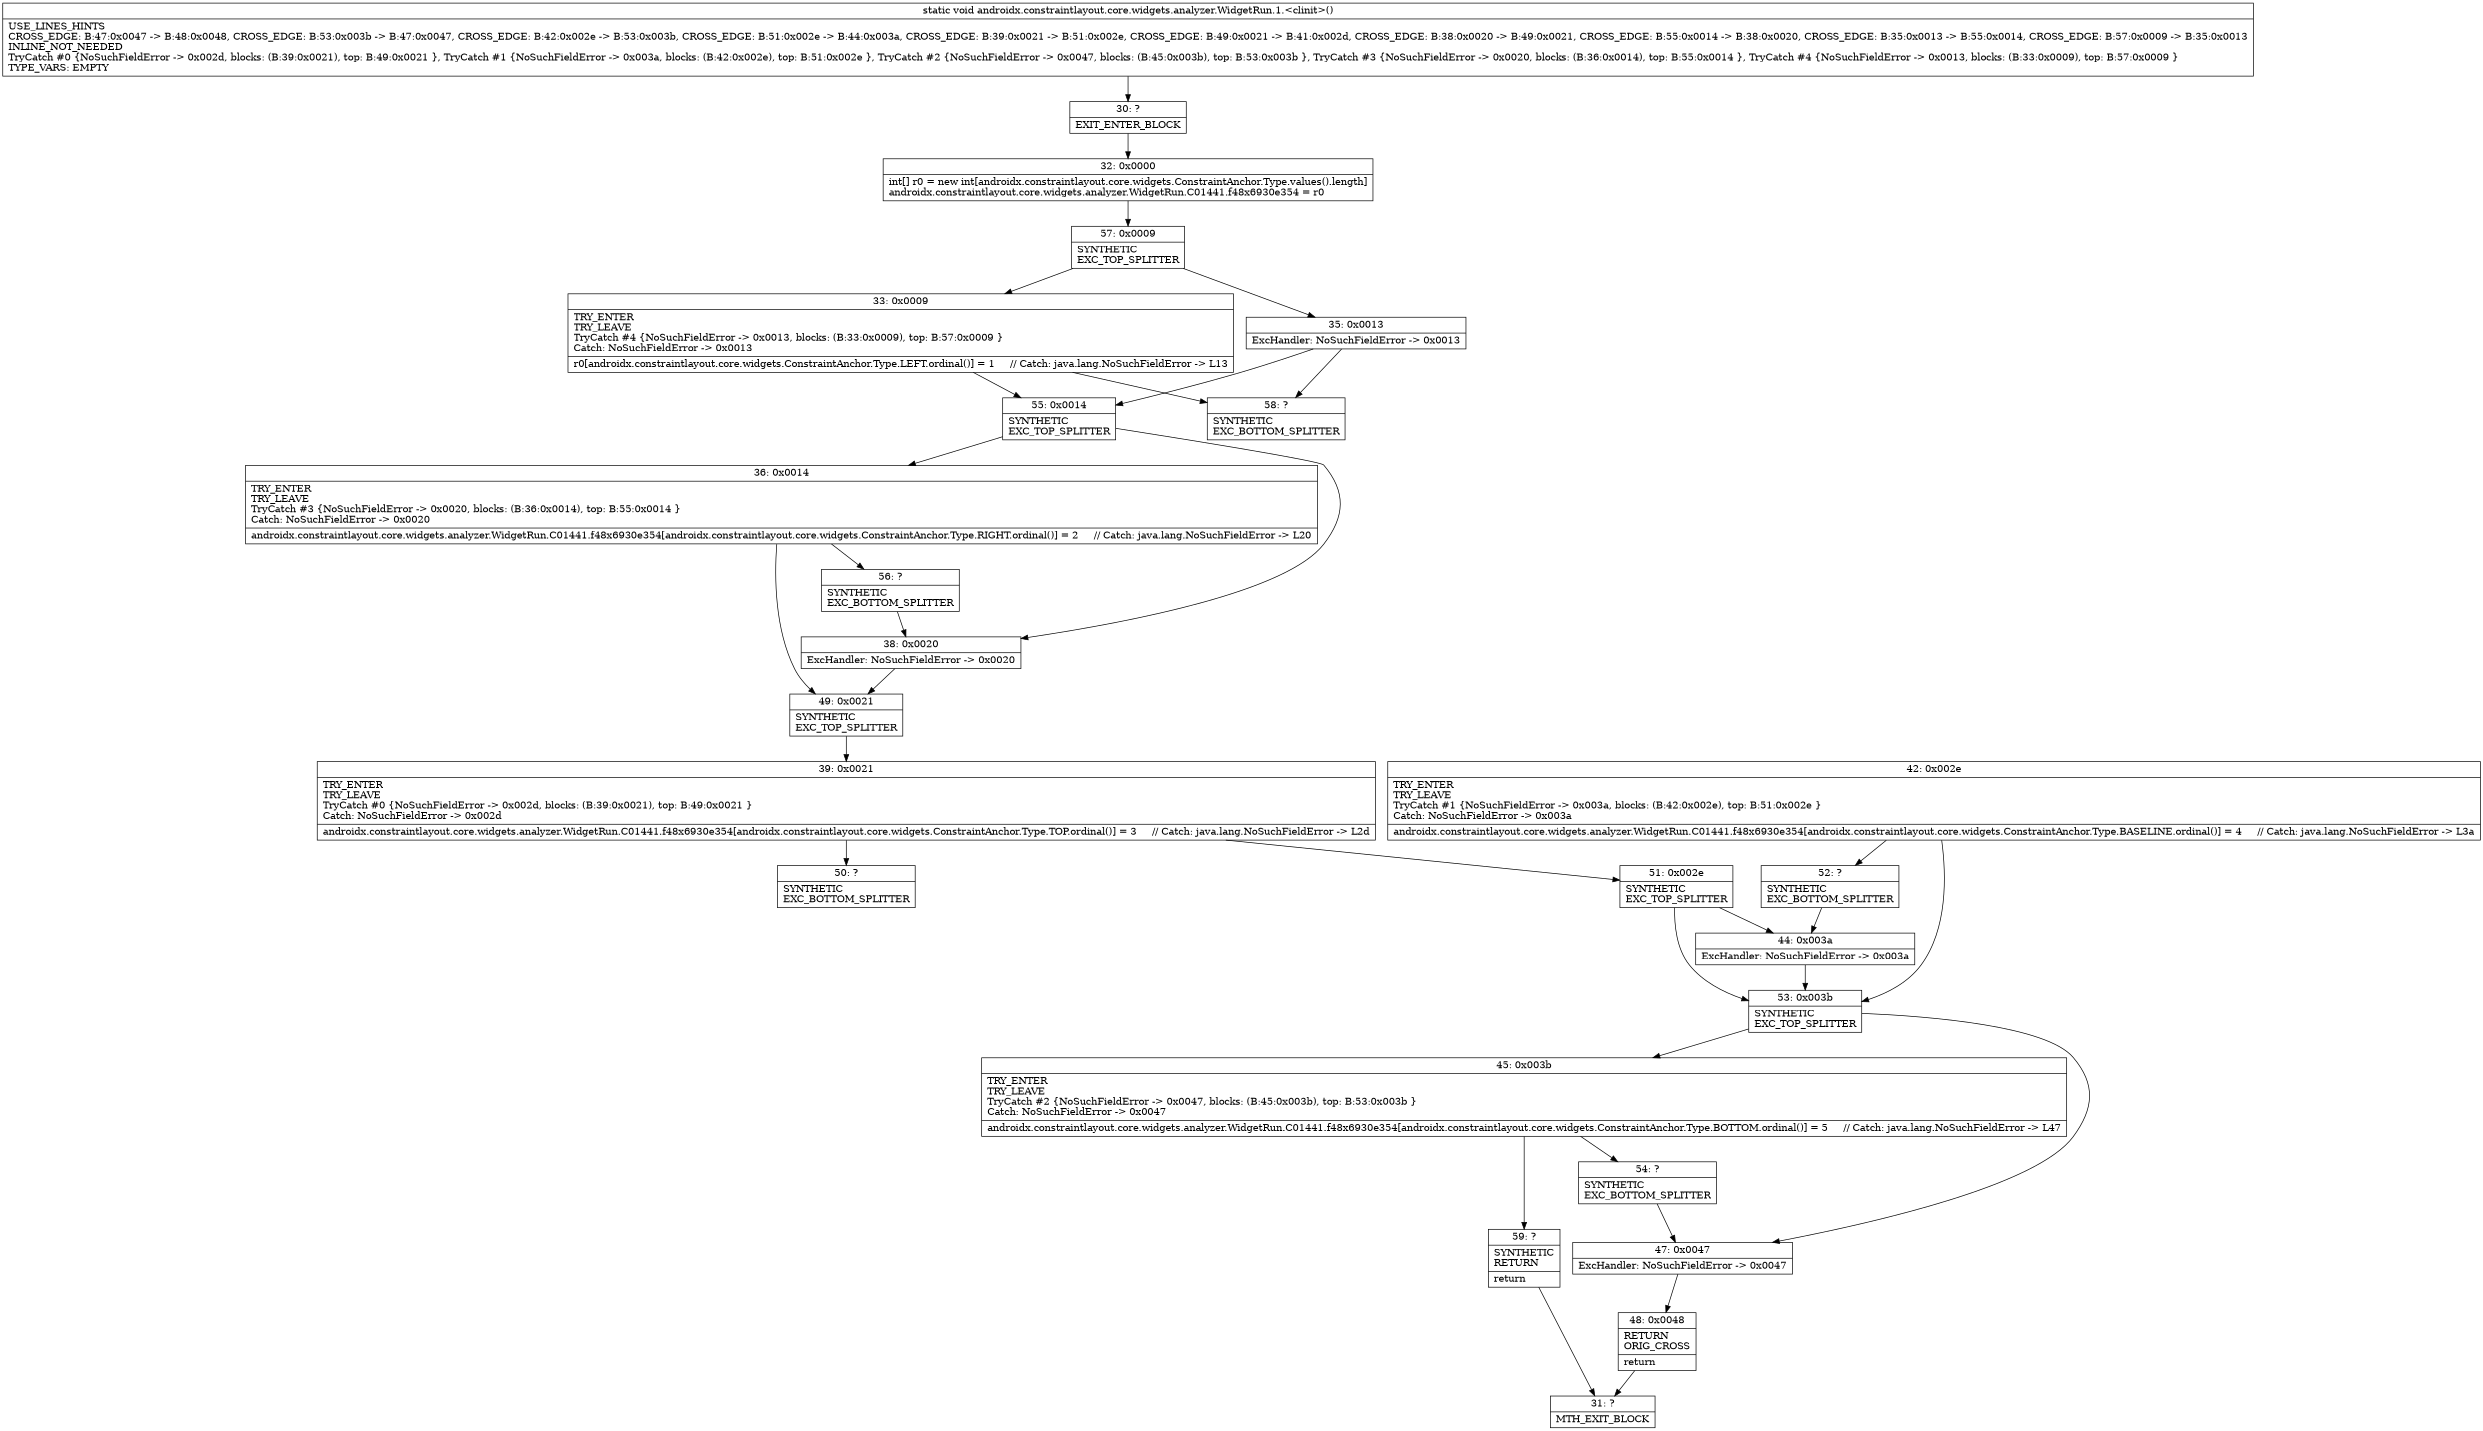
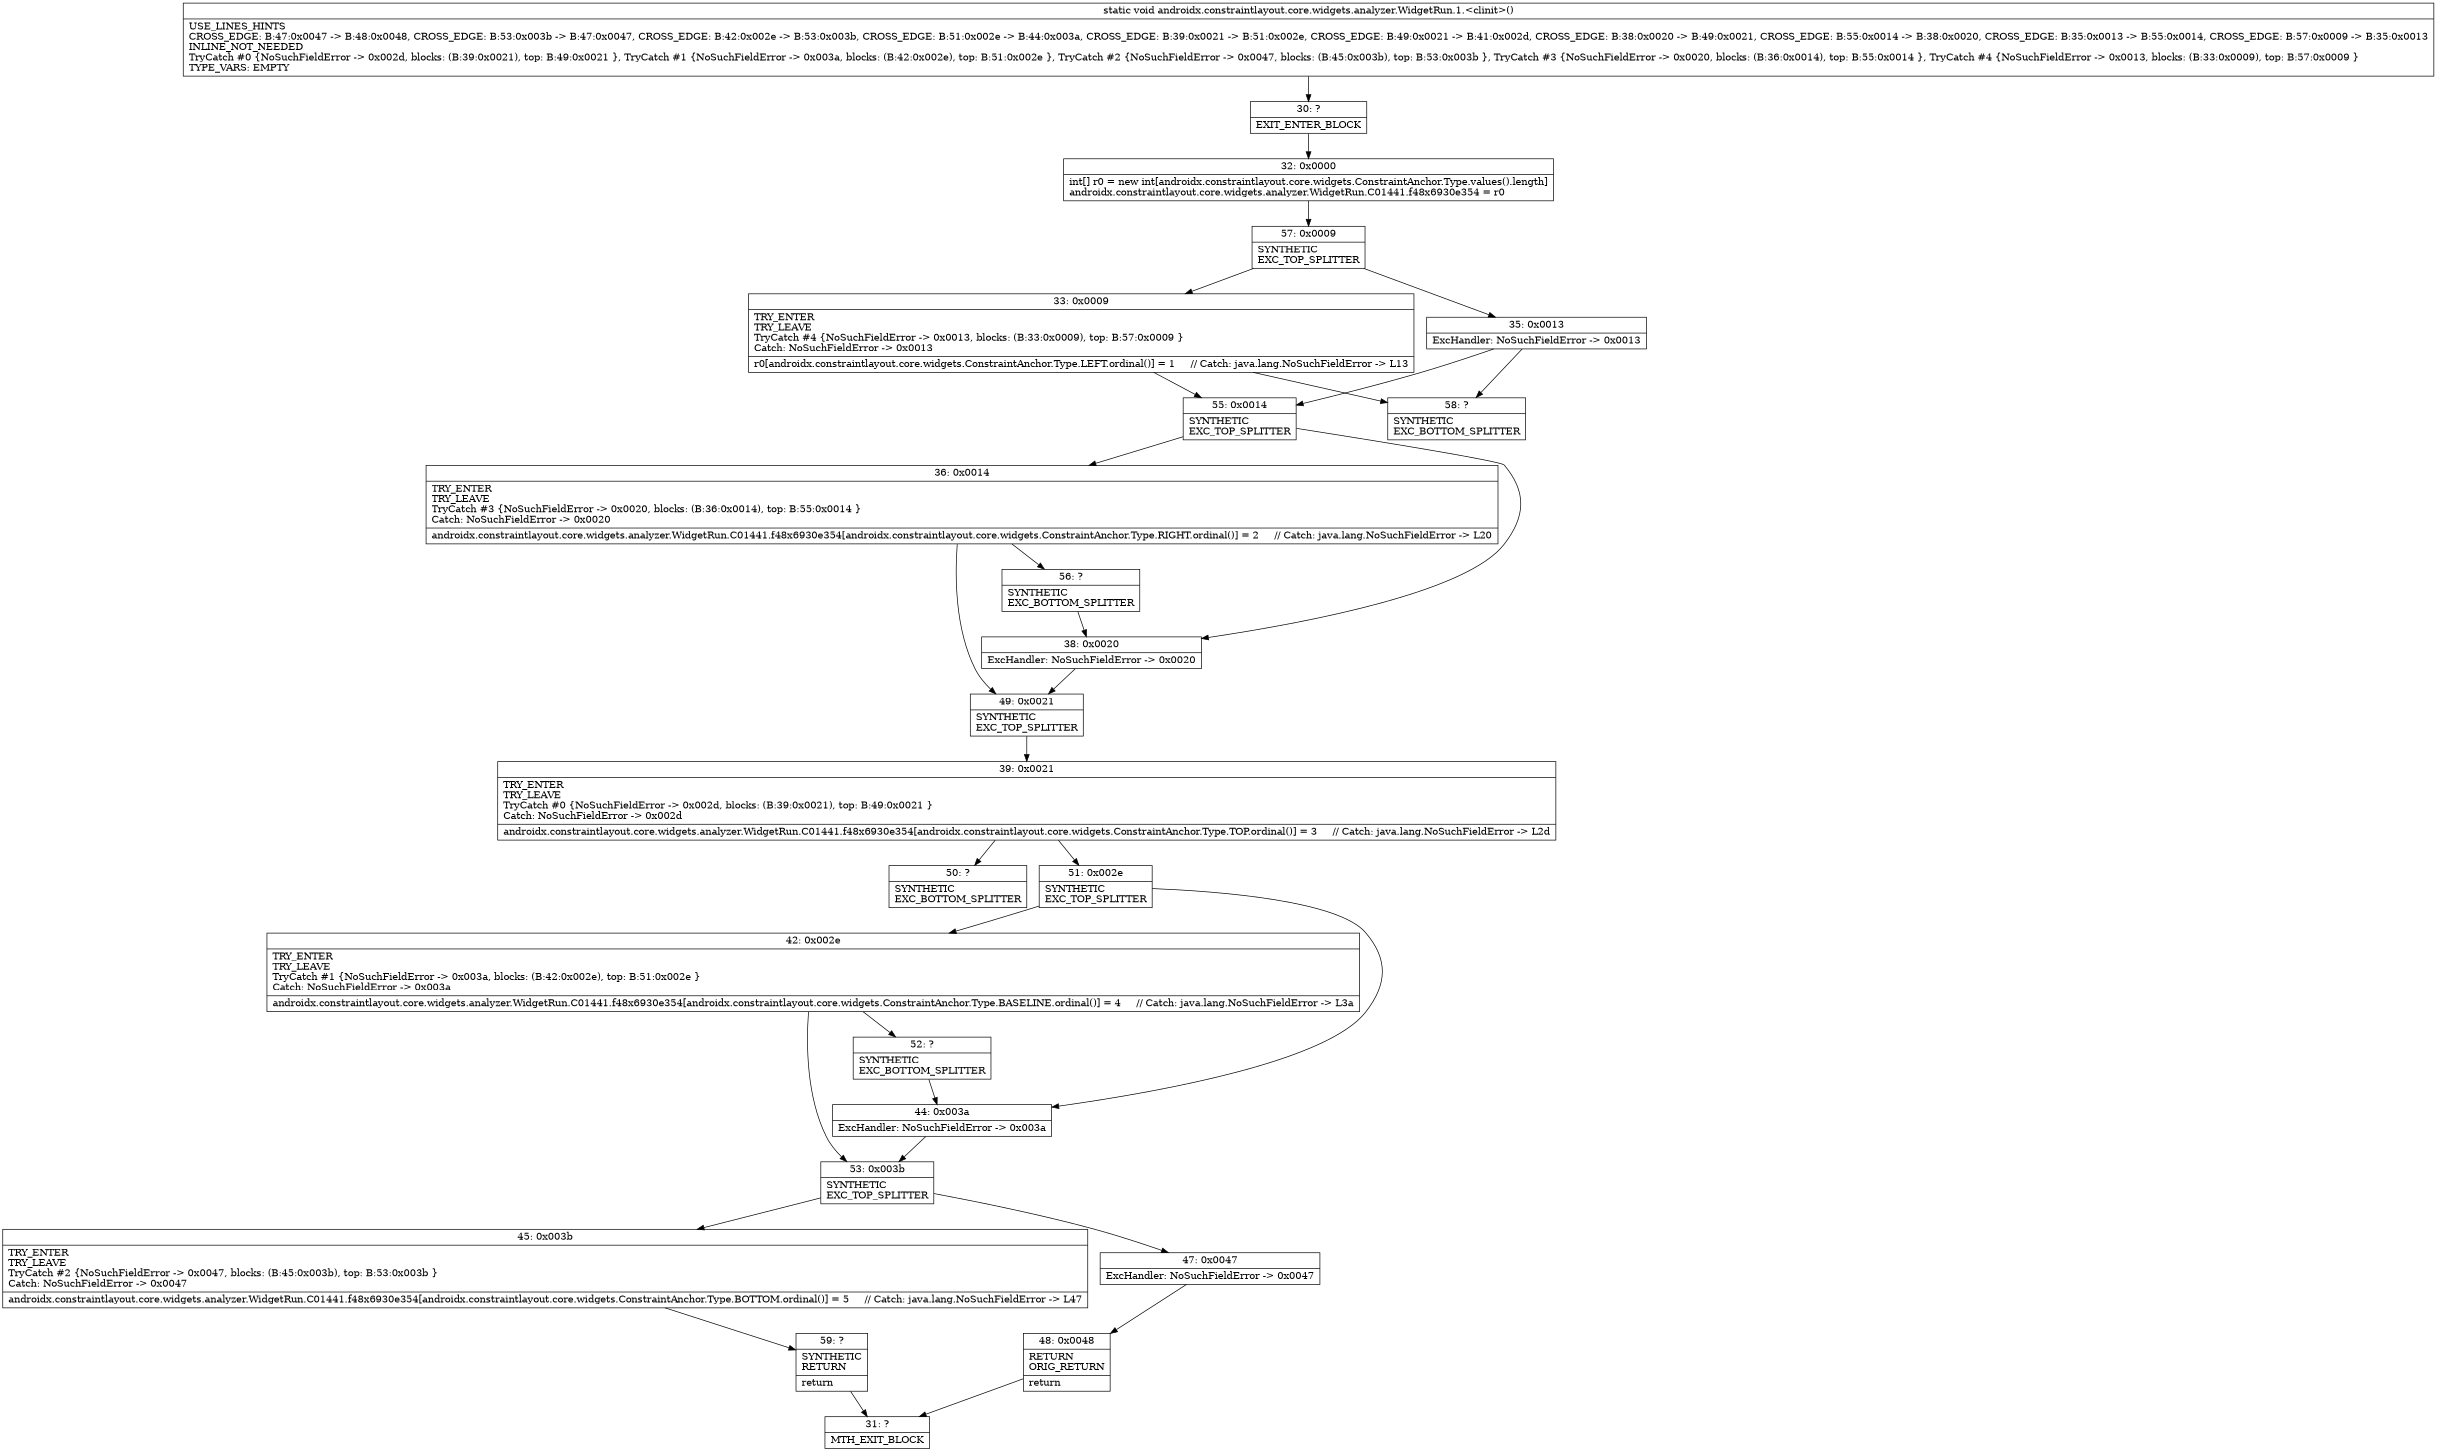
(1690, 966) -> (998, 919)
(1647, 1183) -> none
(1657, 1346) -> (1067, 1367)
